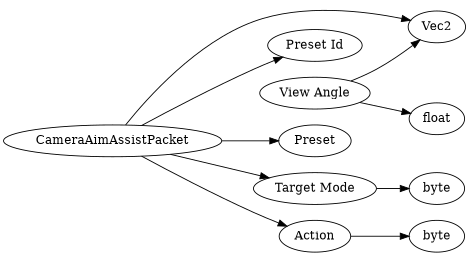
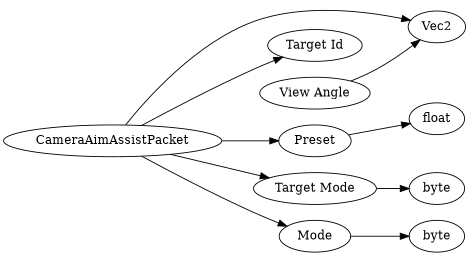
(315, 45) -> (315, 45)
(381, 107) -> (375, 130)
(315, 236) -> (315, 236)
